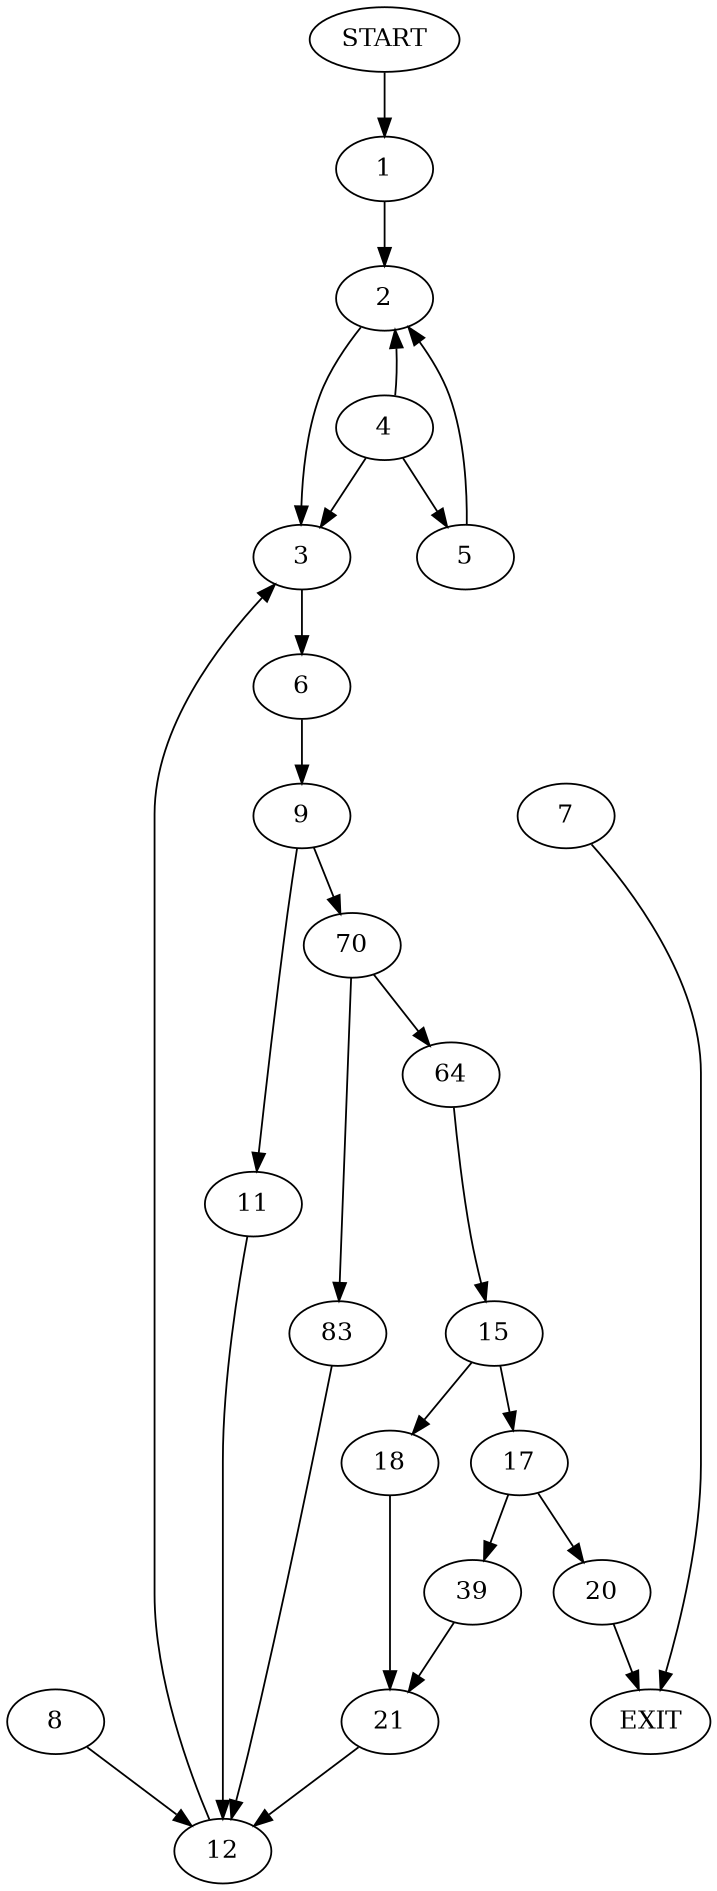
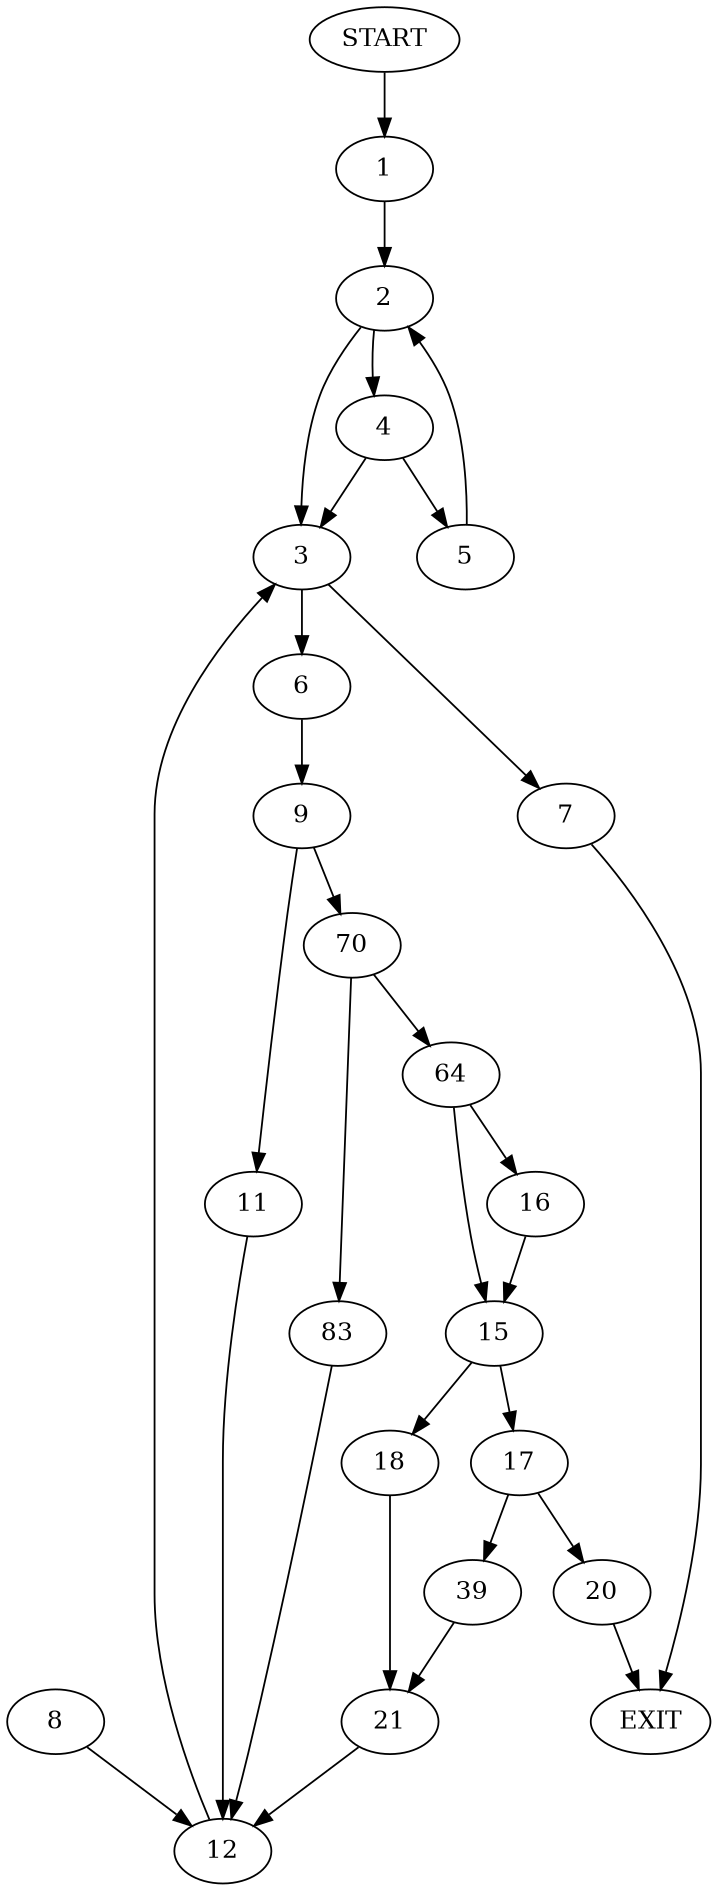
(397, 372) -> (373, 354)
none -> (427, 680)
none -> (536, 1204)
